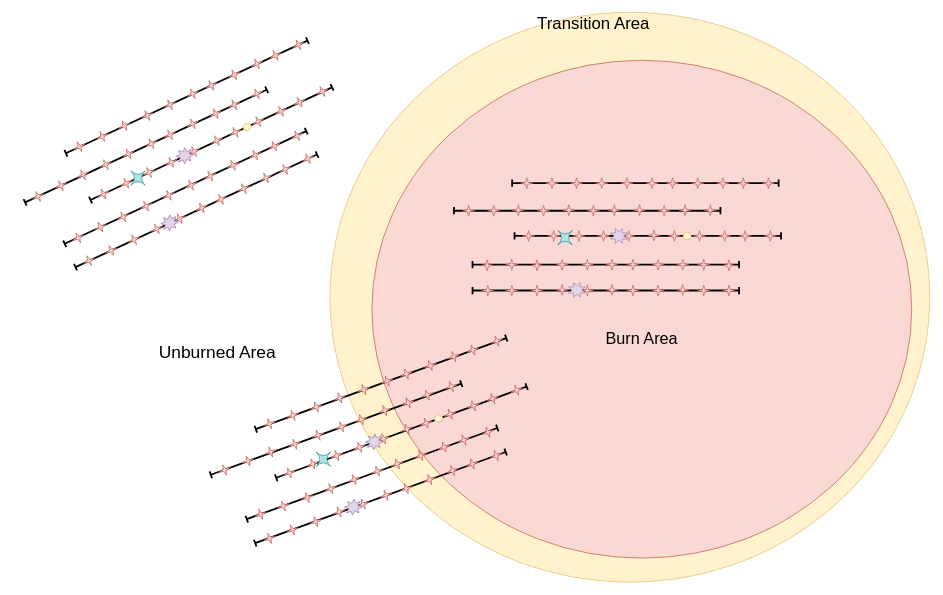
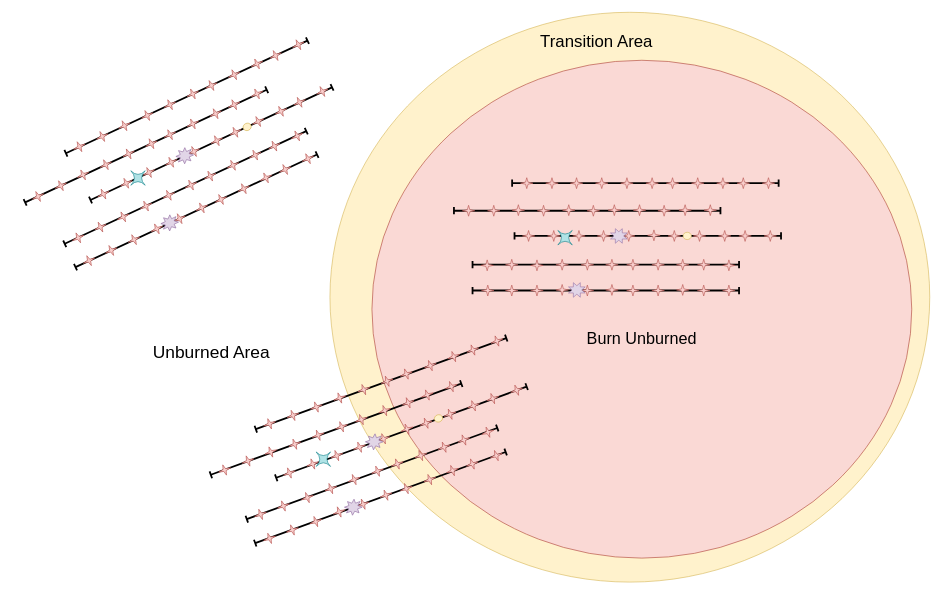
(593, 23) -> (596, 41)
(642, 309) -> (642, 309)
(217, 352) -> (211, 352)
